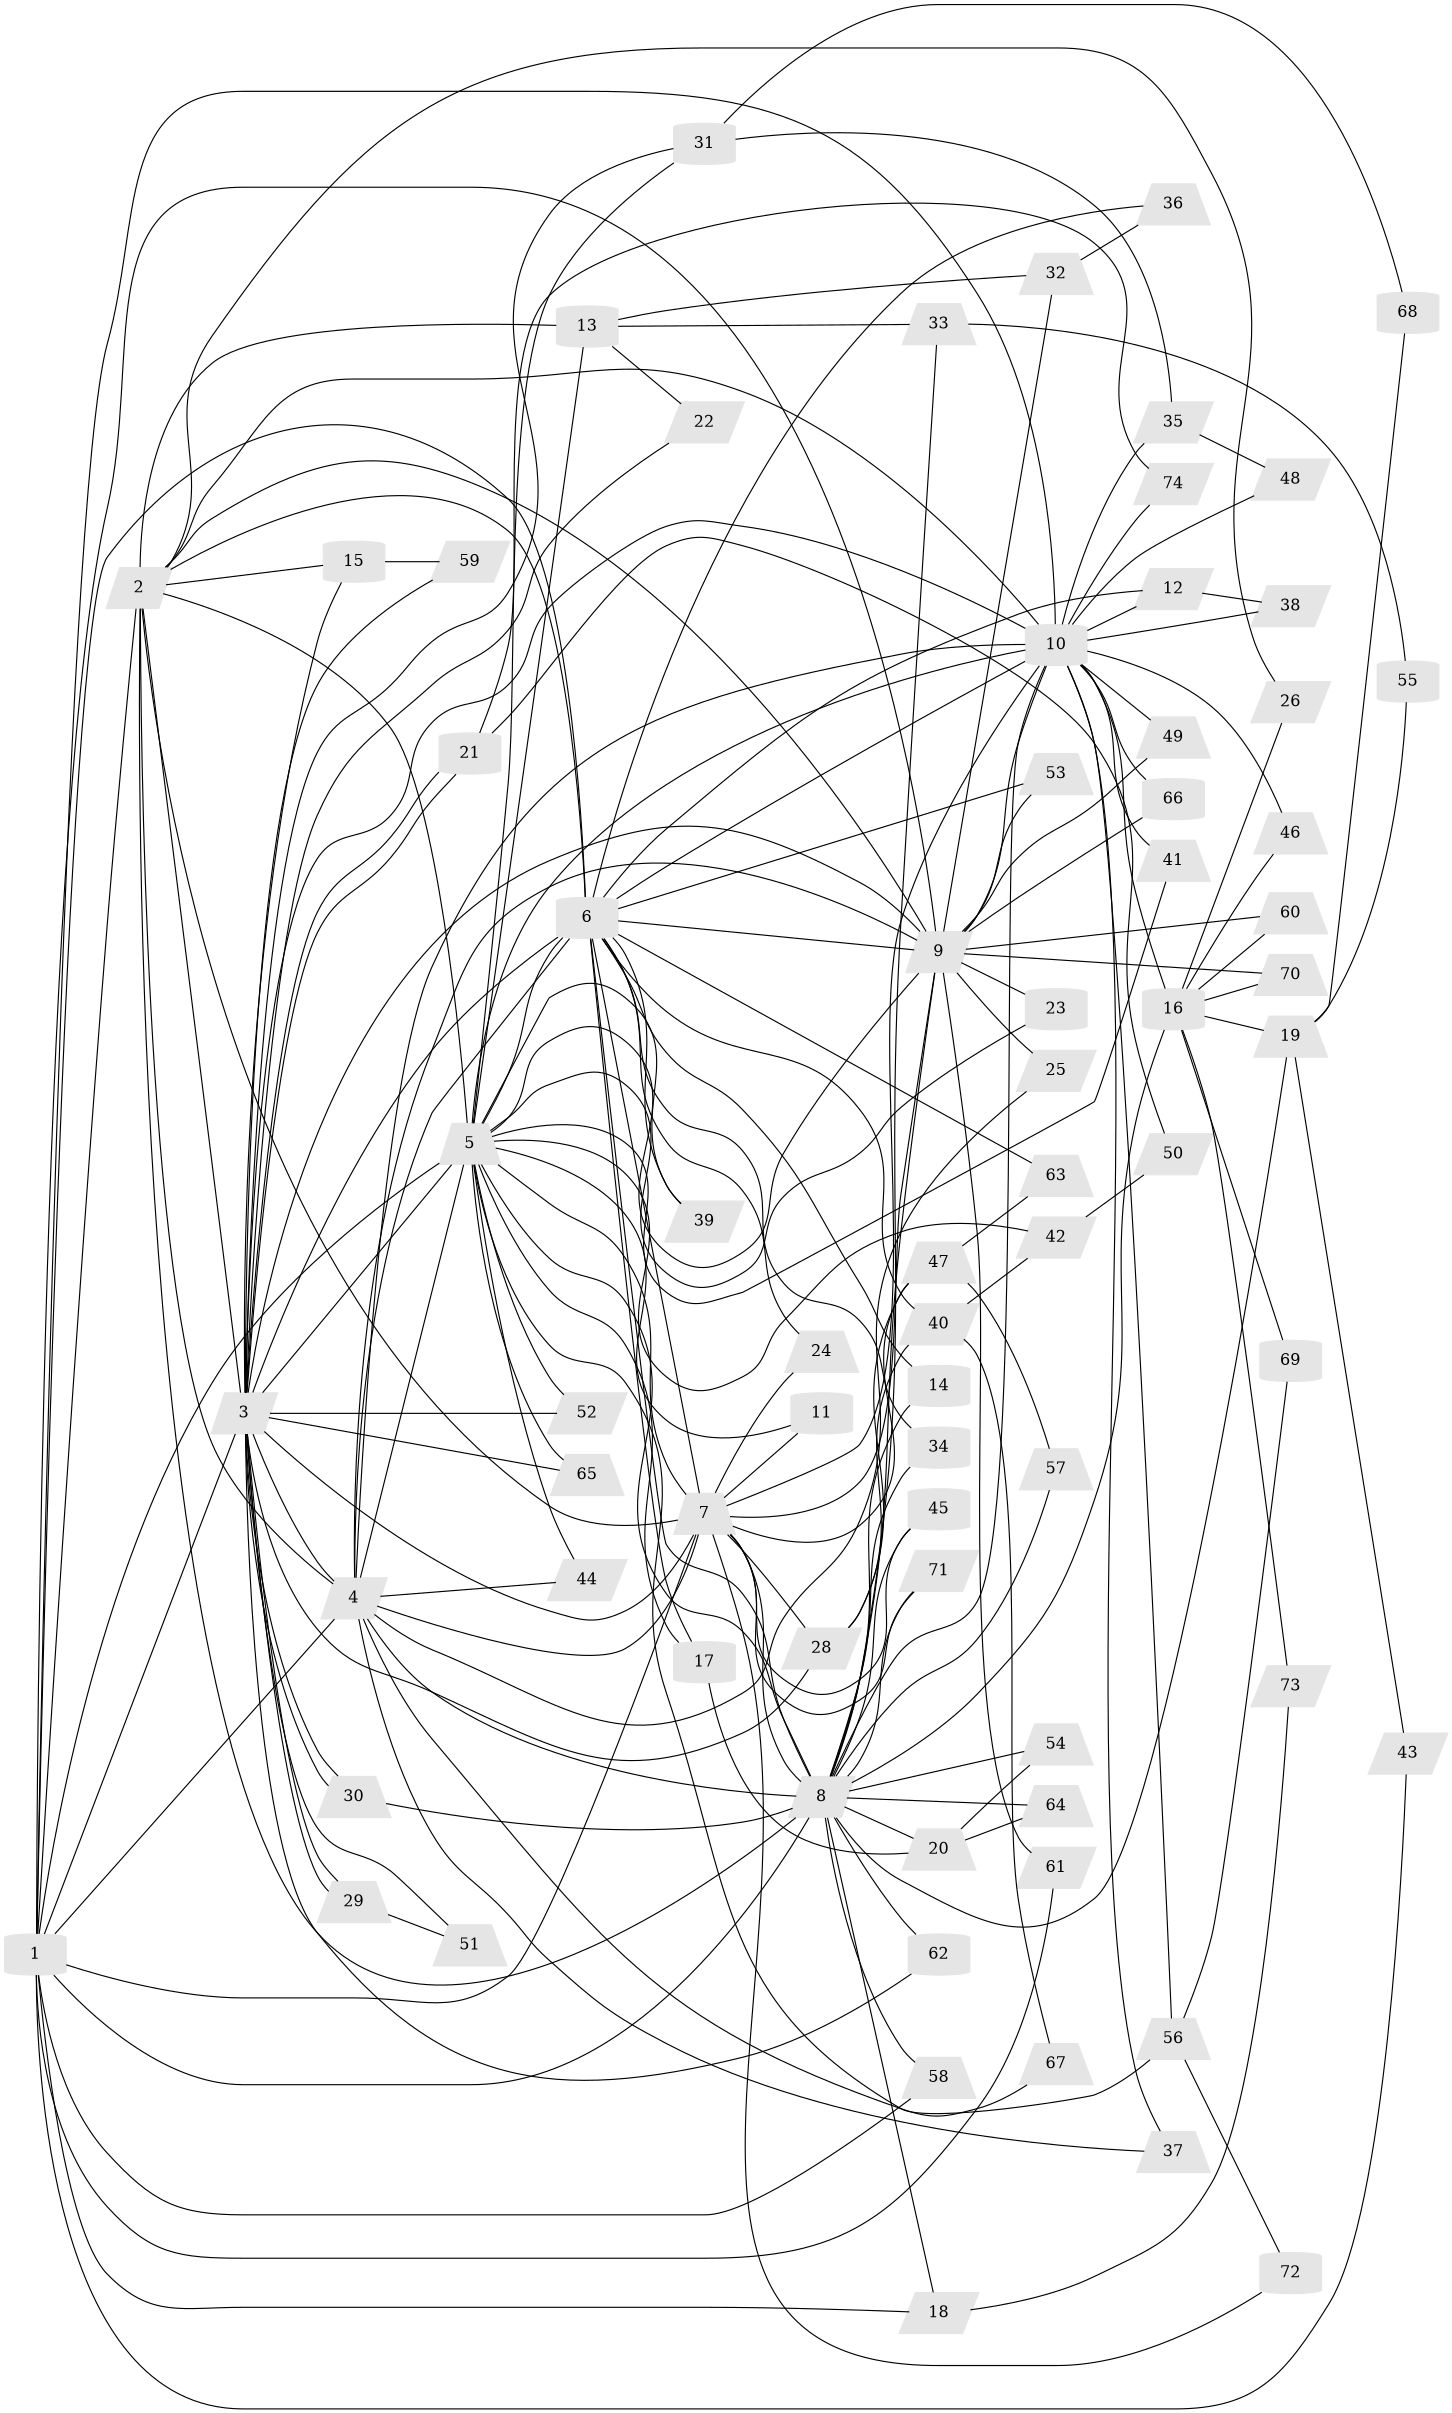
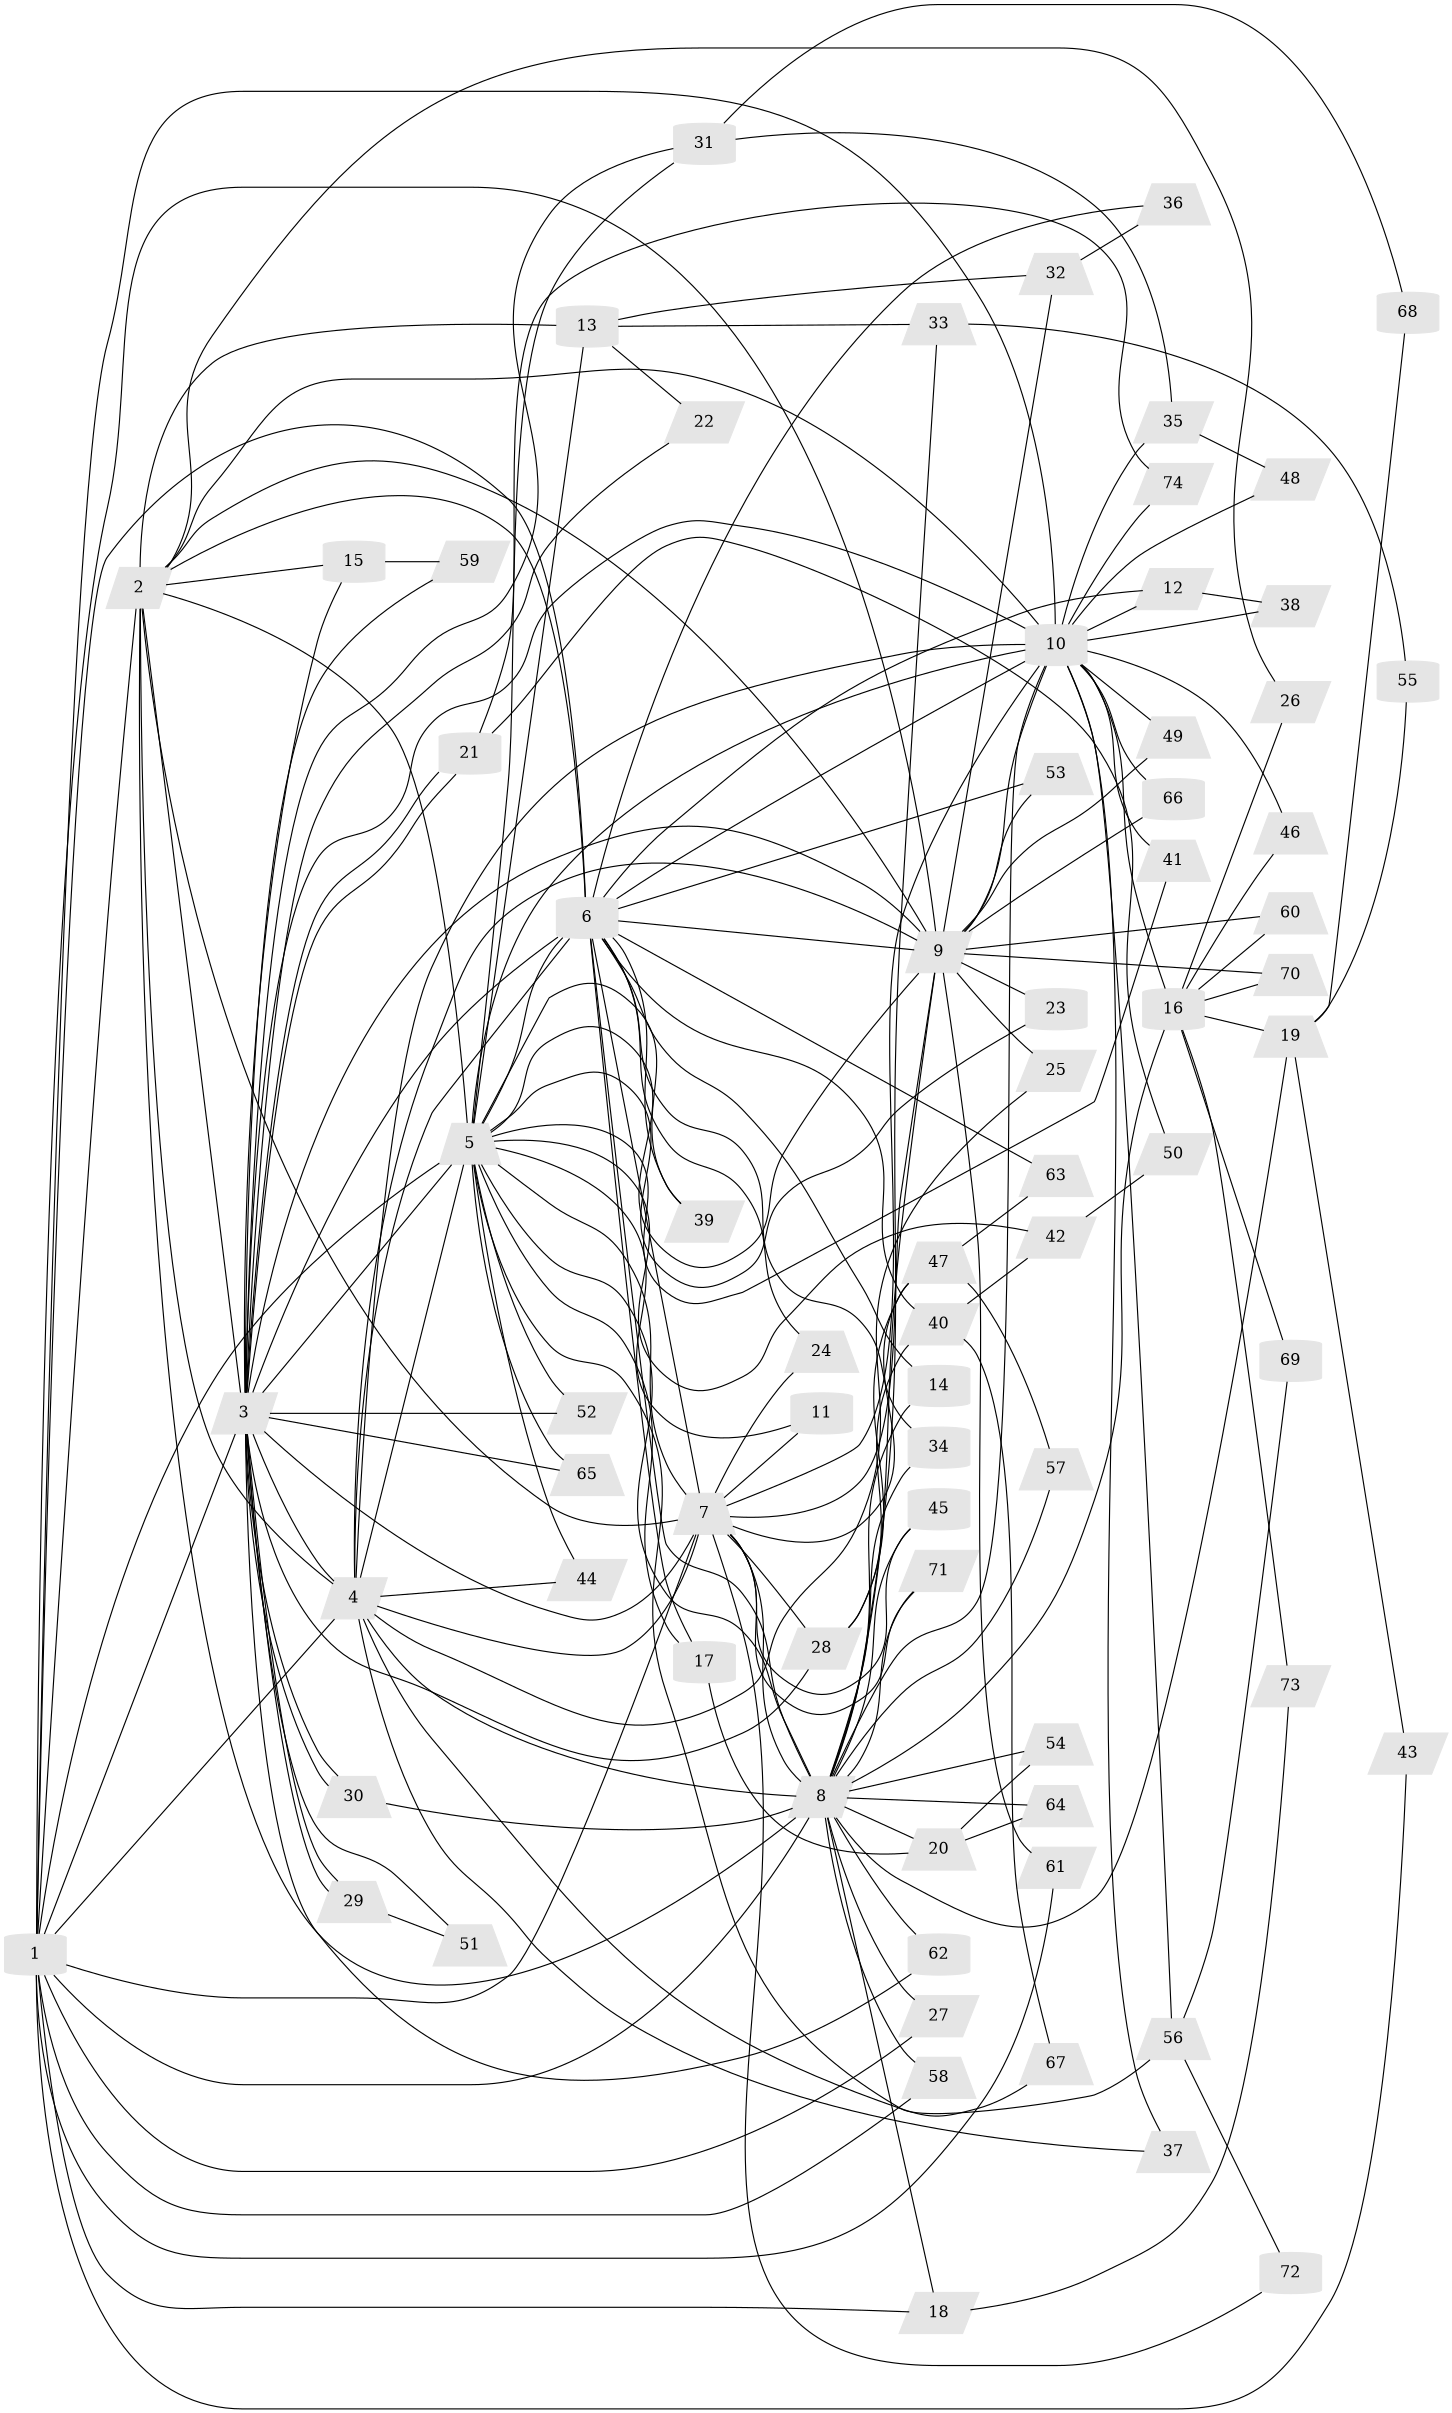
none -> (939, 2016)
